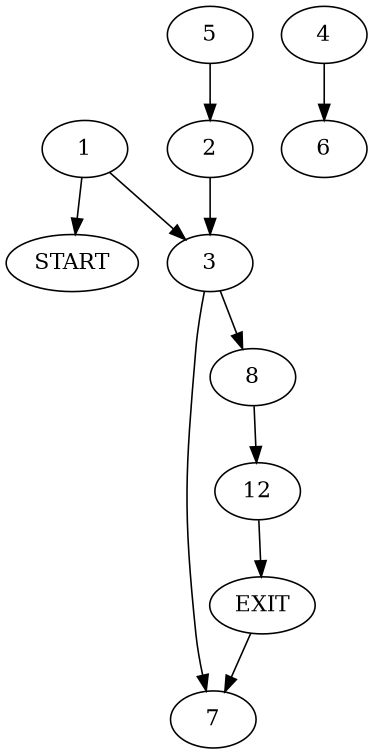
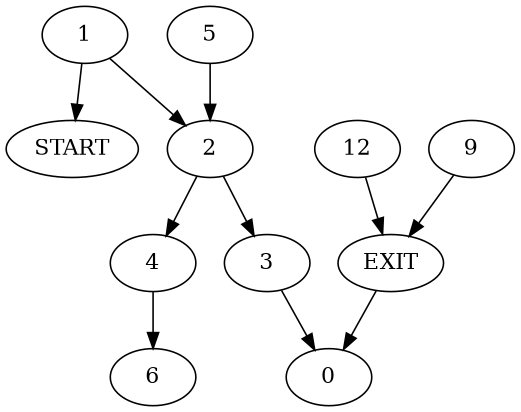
none -> (472, 149)
none -> (185, 199)
(142, 201) -> (142, 87)
(253, 377) -> none
(213, 719) -> (329, 377)
